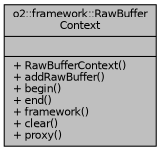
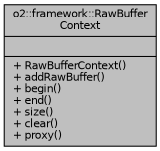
(51, 112) -> (33, 112)
